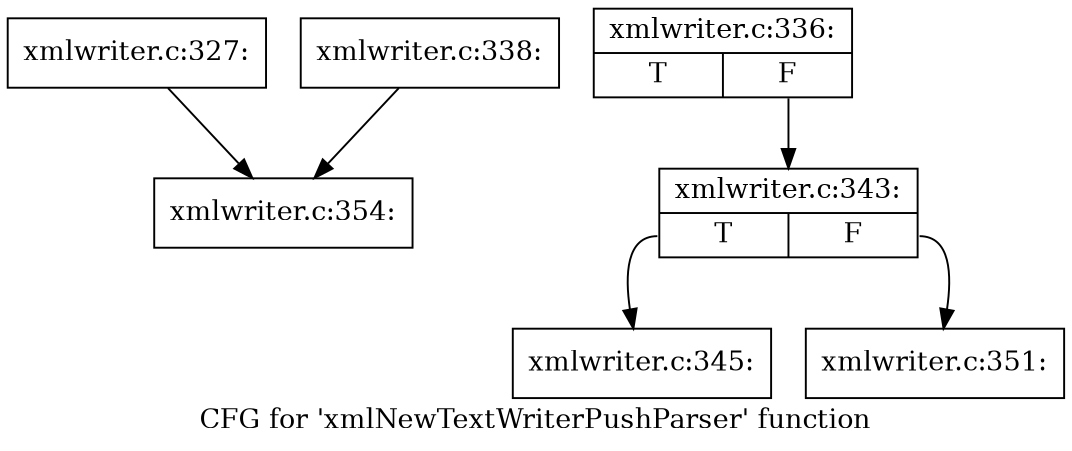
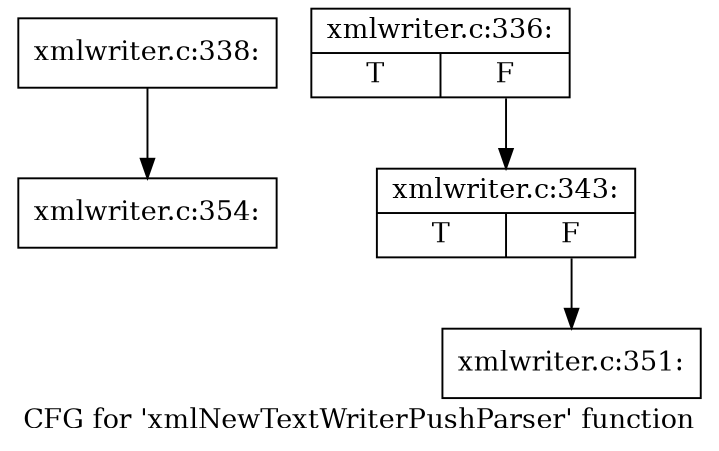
(137, 53) -> none
(642, 363) -> none
